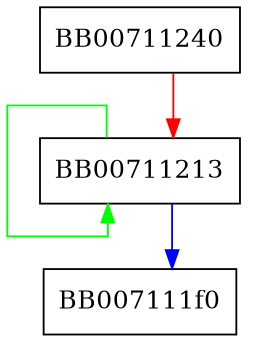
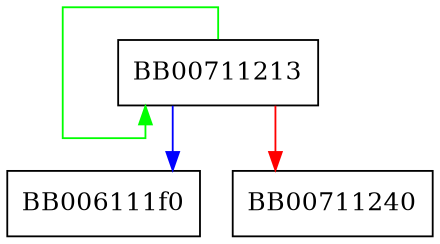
(173, 96) -> (275, 129)
(140, 302) -> (104, 204)
